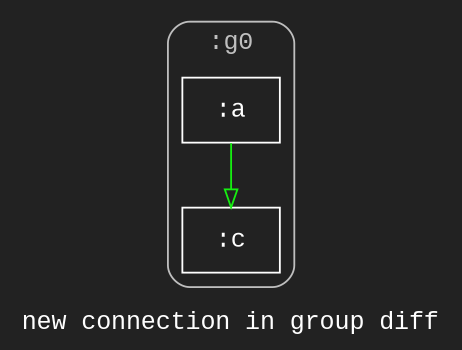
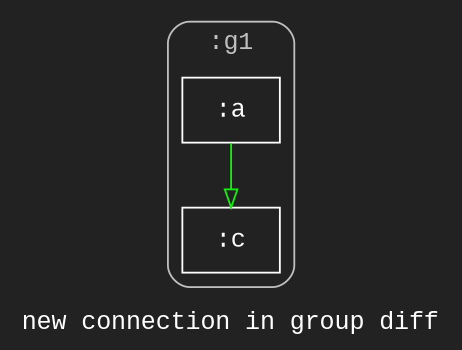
(231, 42) -> (231, 42)
